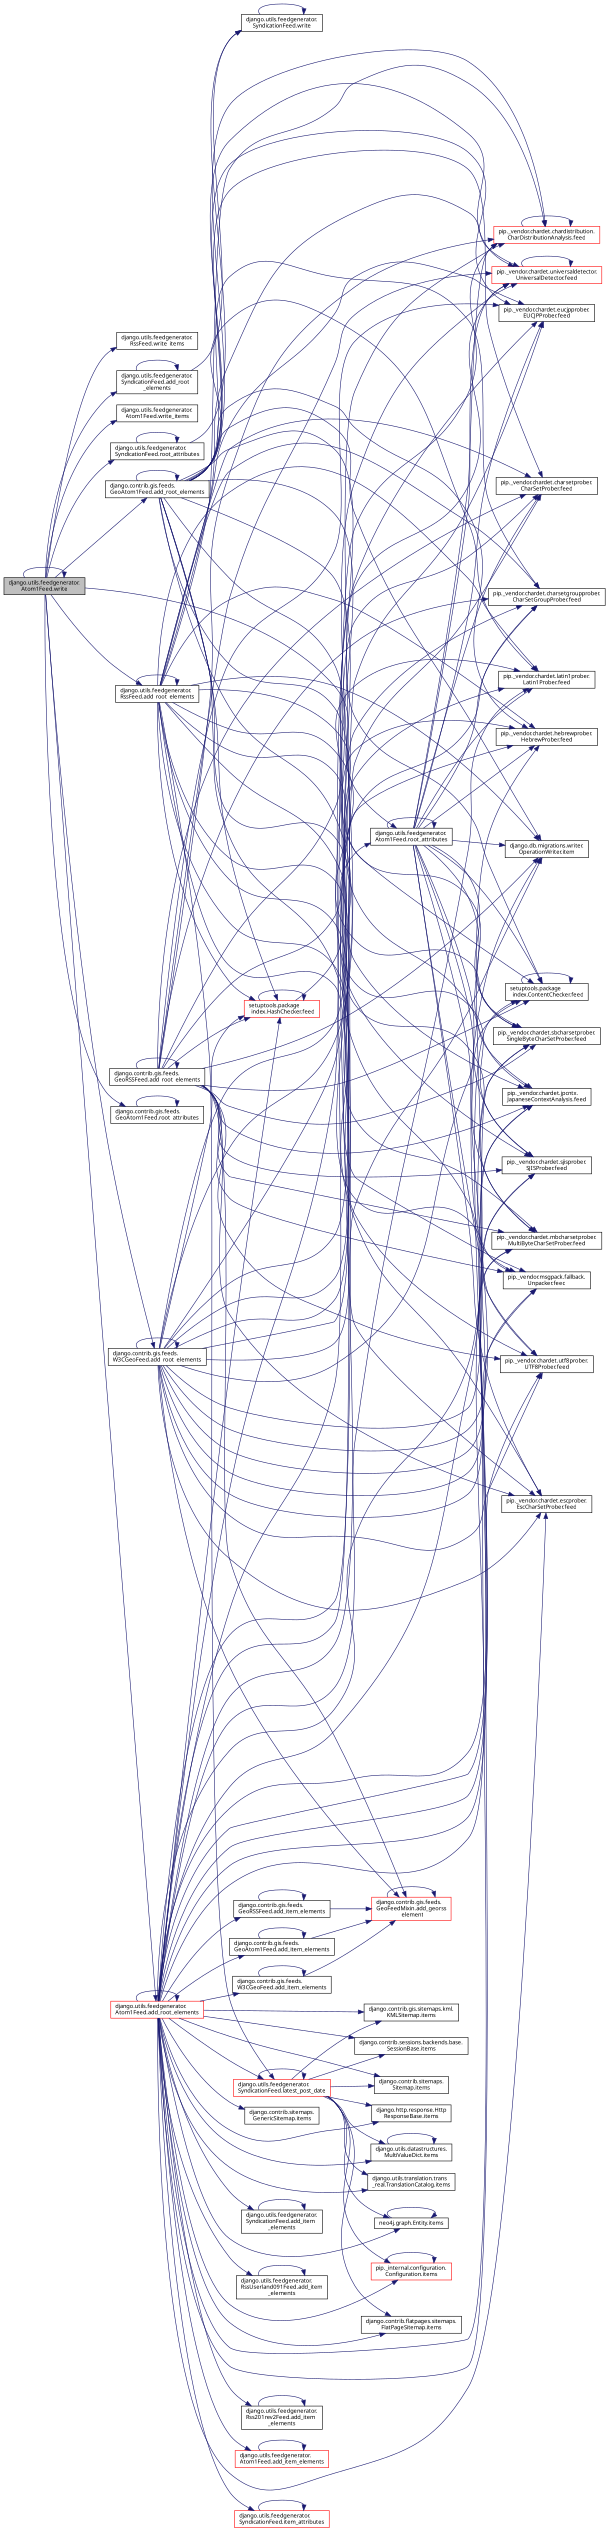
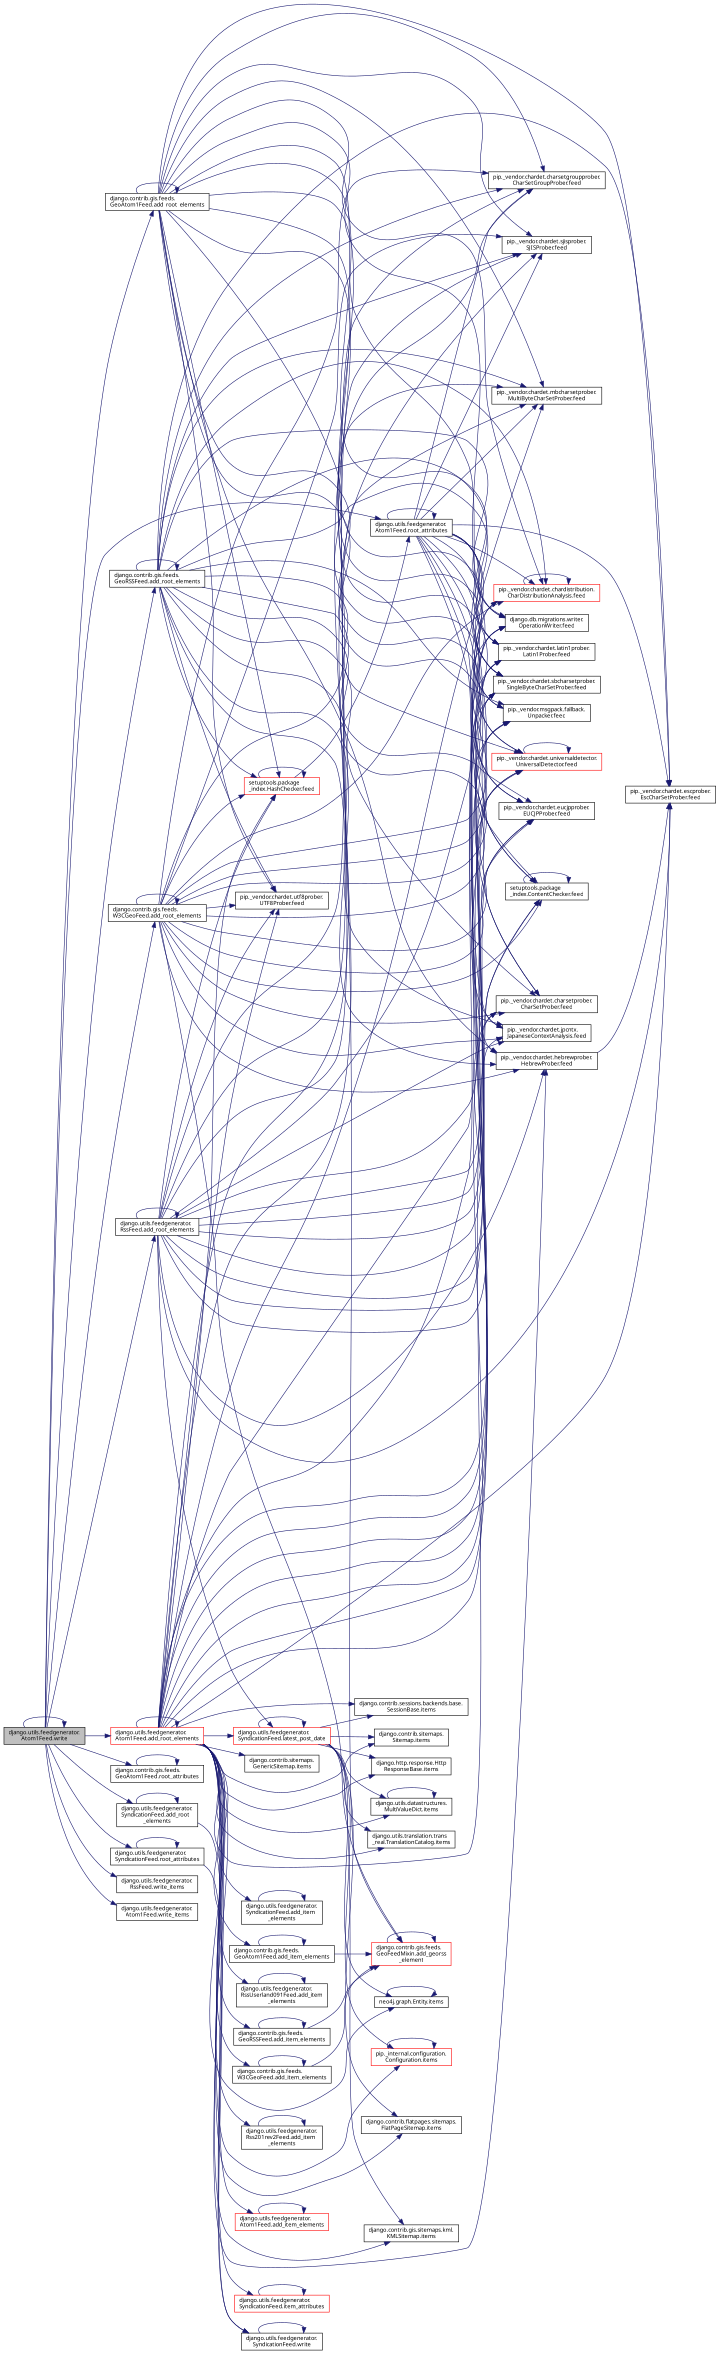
(547, 849) -> (547, 623)
none -> (79, 1158)
(467, 1184) -> none
(288, 1597) -> (647, 936)
